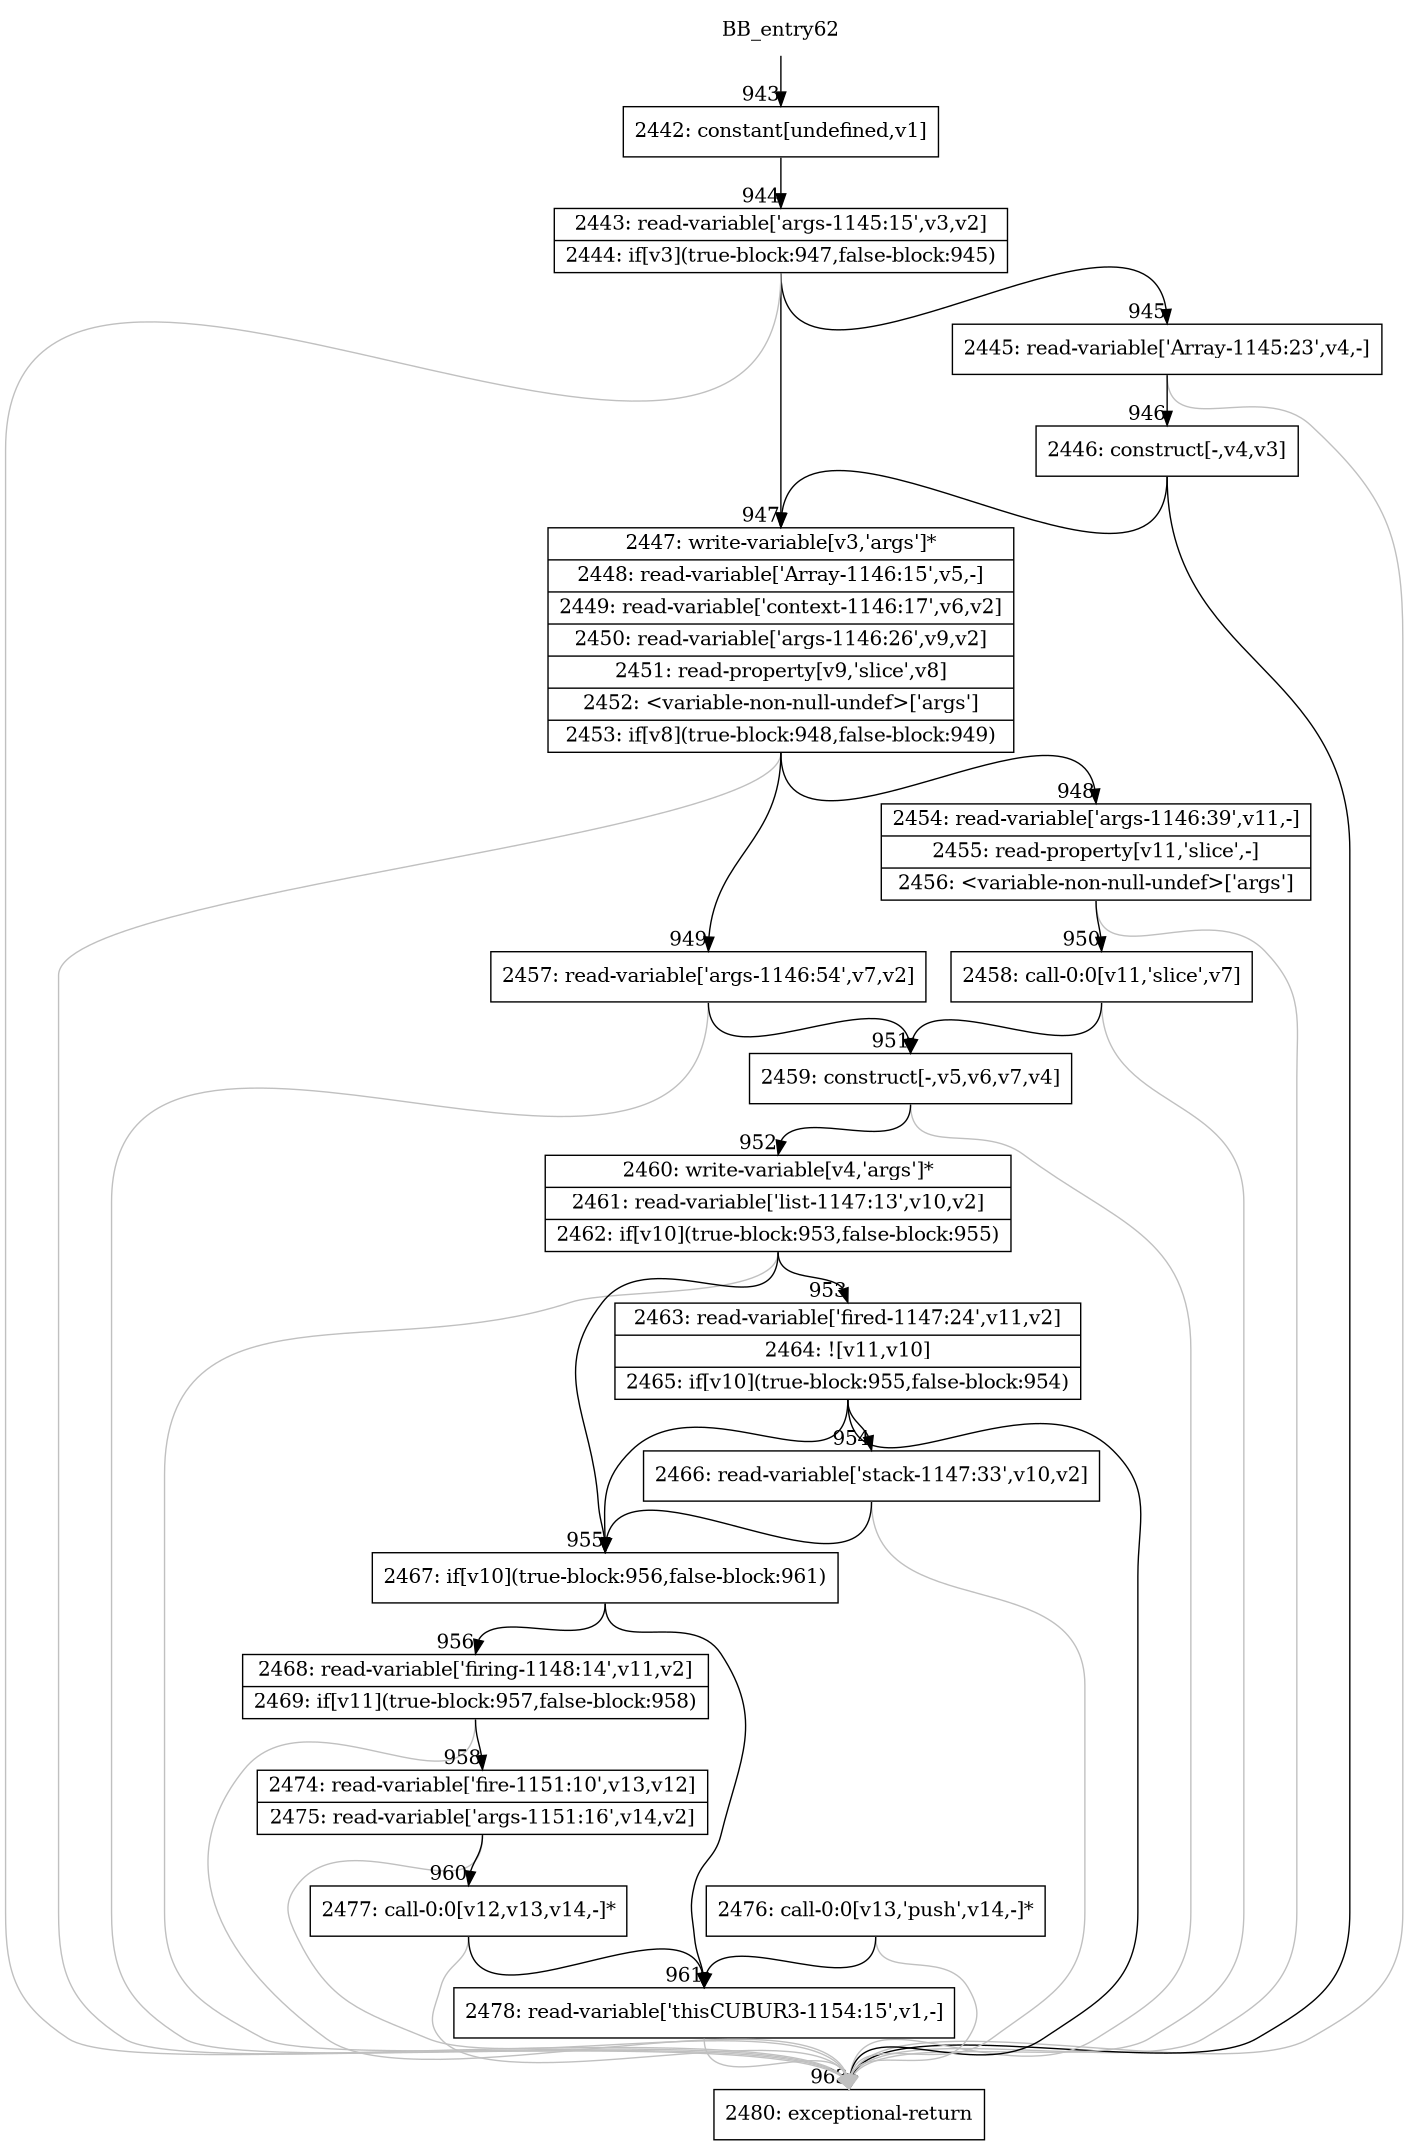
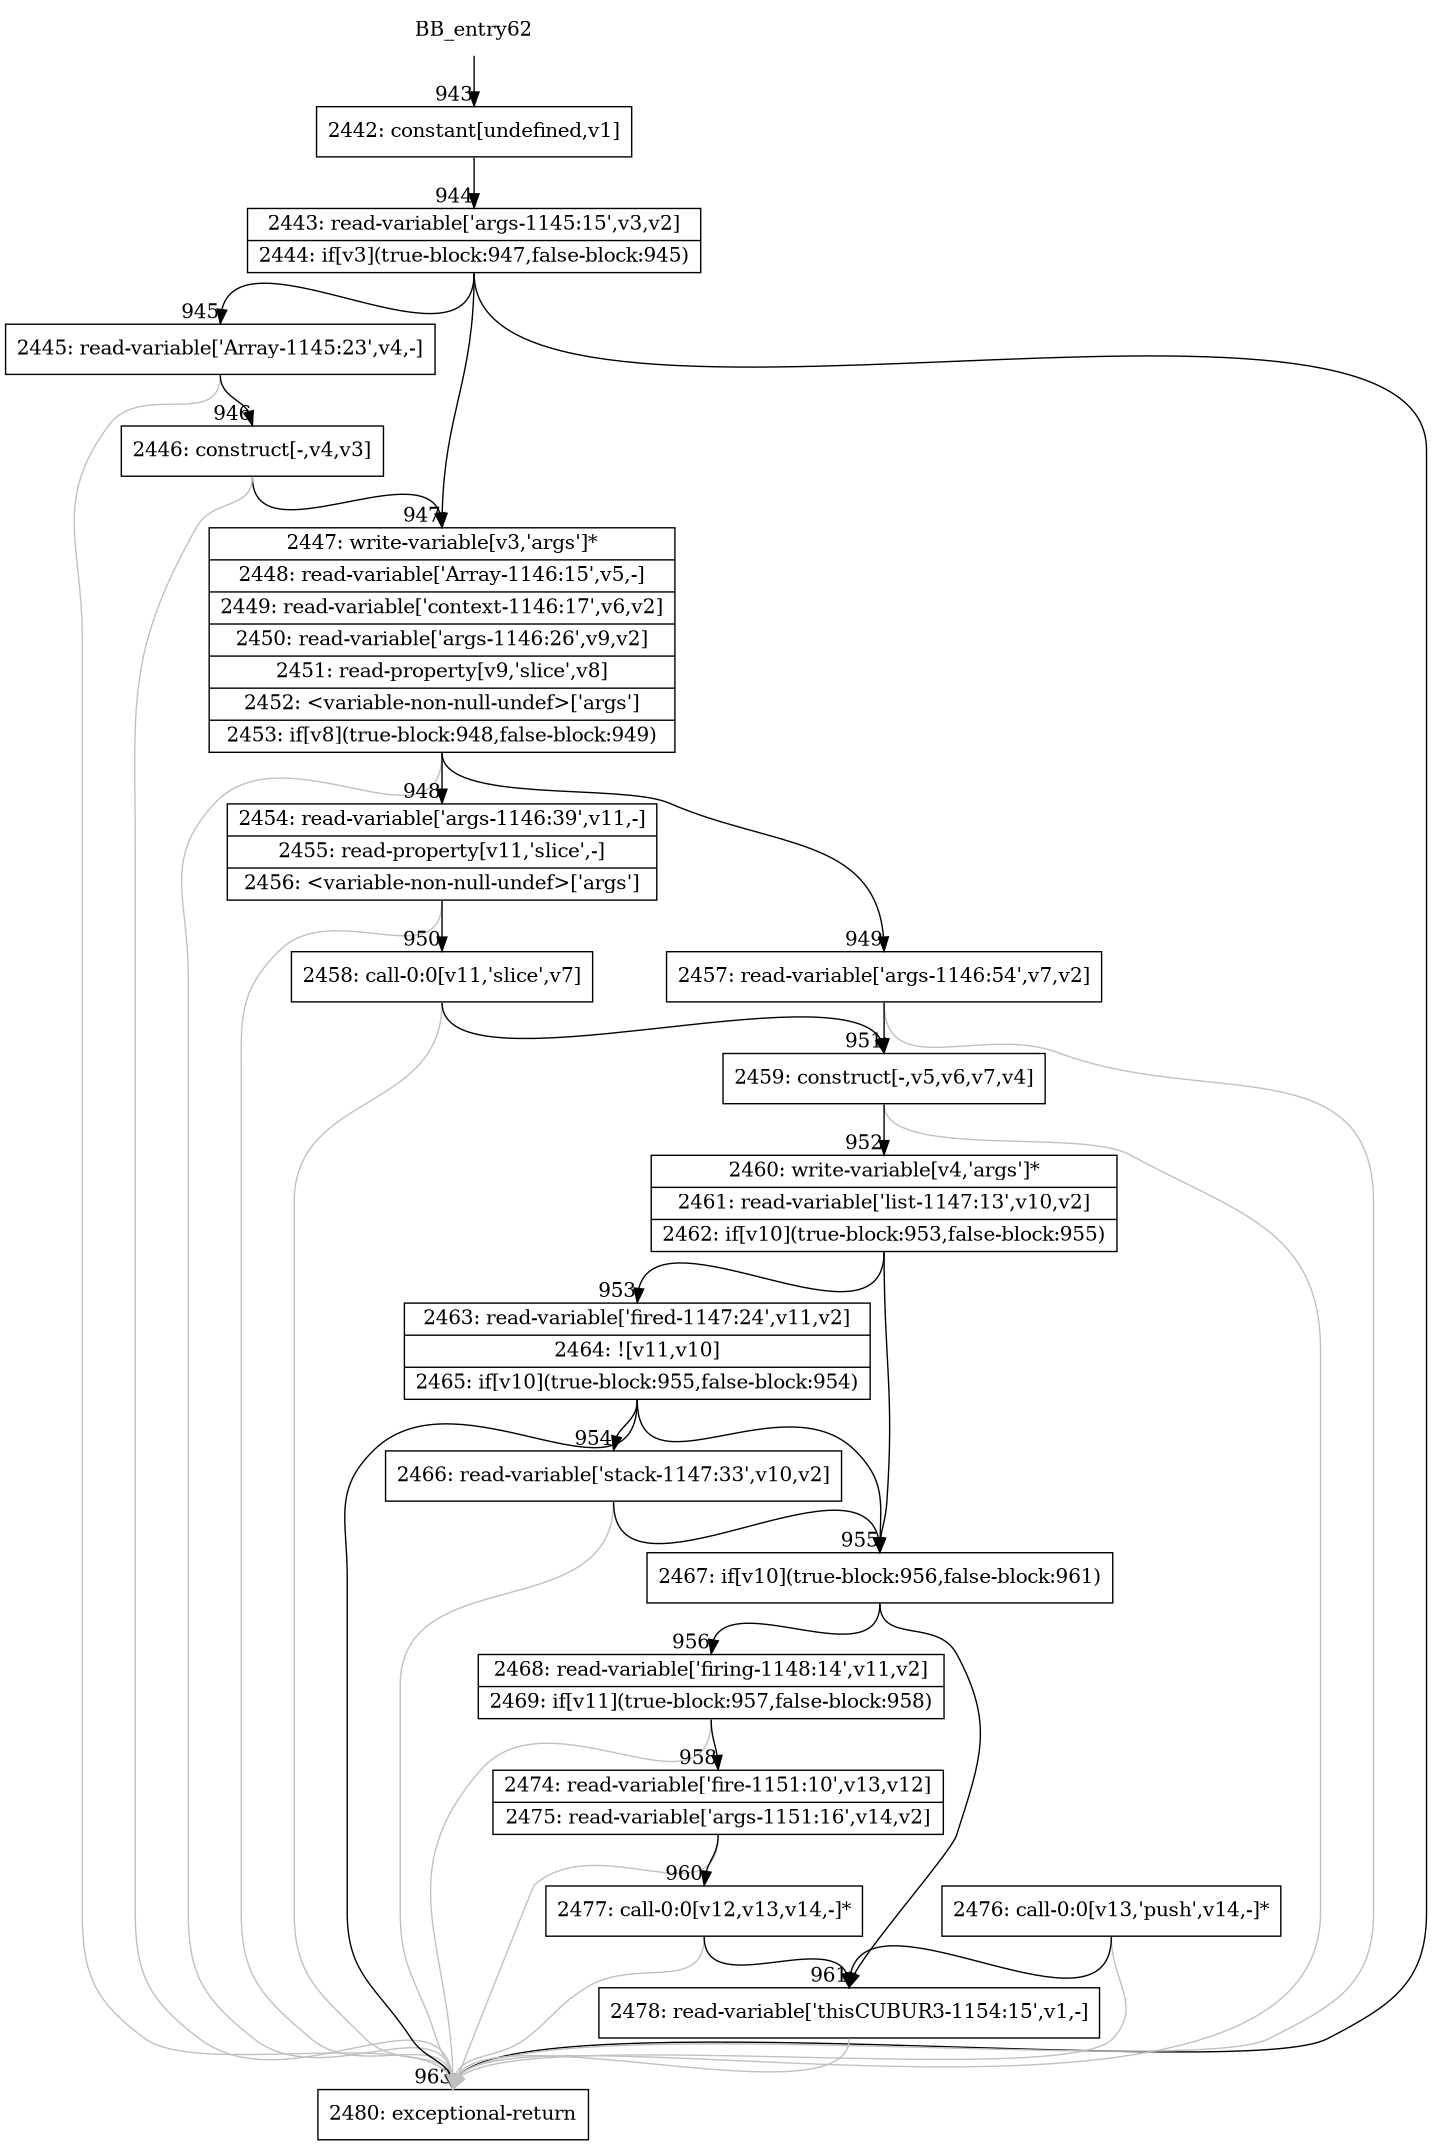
(6, 1182) -> (1427, 1192)
(1350, 1458) -> (135, 1387)
(165, 1715) -> none
